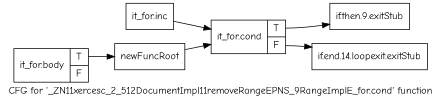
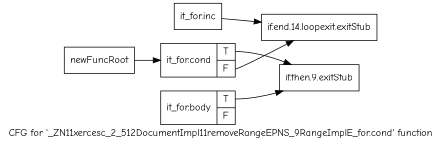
(189, 24) -> (238, 20)
(98, 57) -> (256, 97)
